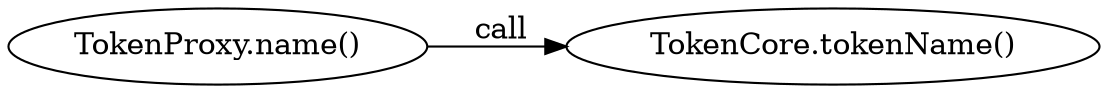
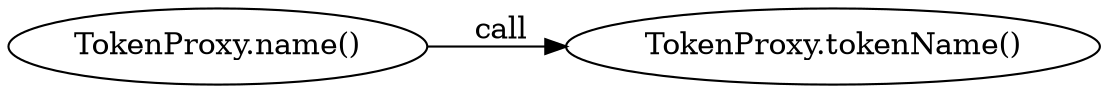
(833, 47) -> (833, 47)
